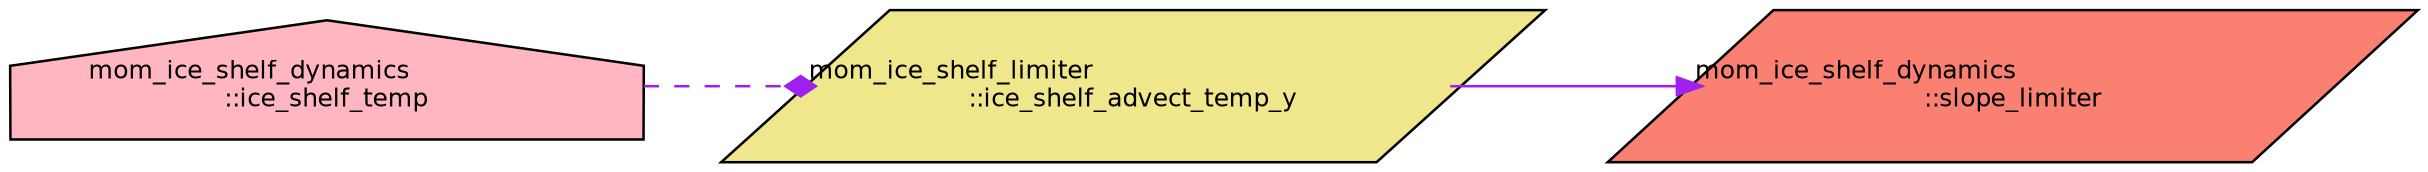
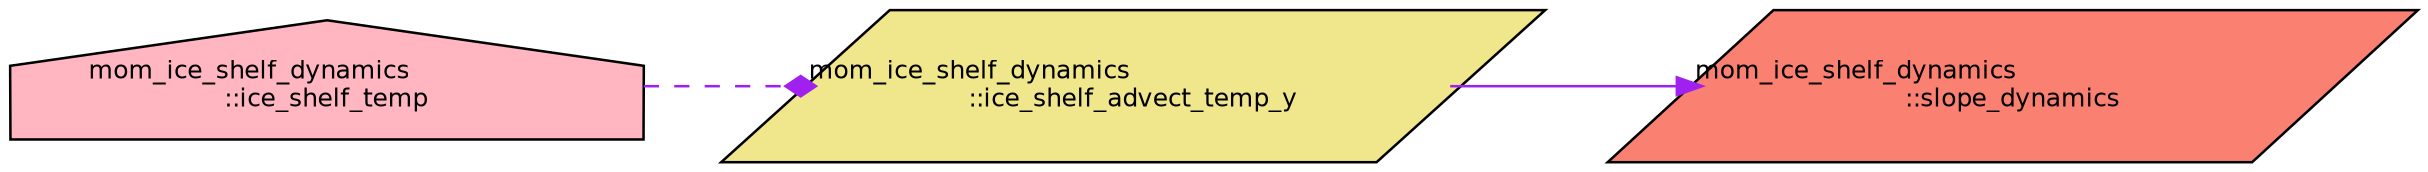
(1133, 86) -> (1133, 86)
(2013, 86) -> (2013, 86)
